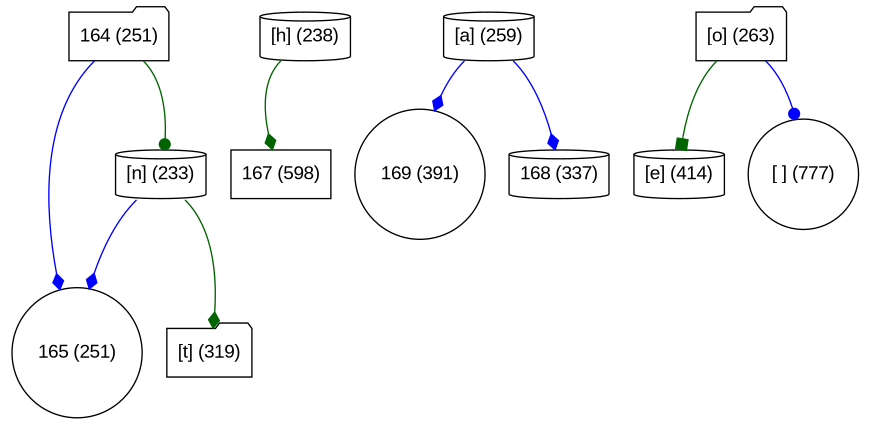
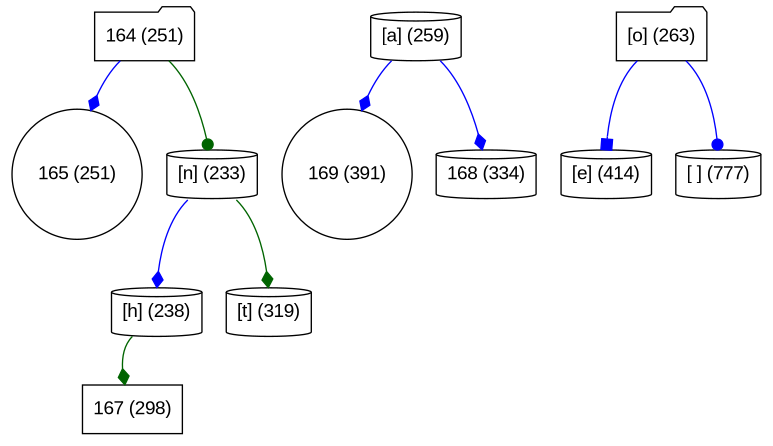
(695, 96) -> (616, 96)
(281, 174) -> (132, 409)
(559, 174) -> (486, 174)
(803, 174) -> (718, 174)
(111, 234) -> (167, 233)
(209, 353) -> (269, 312)
